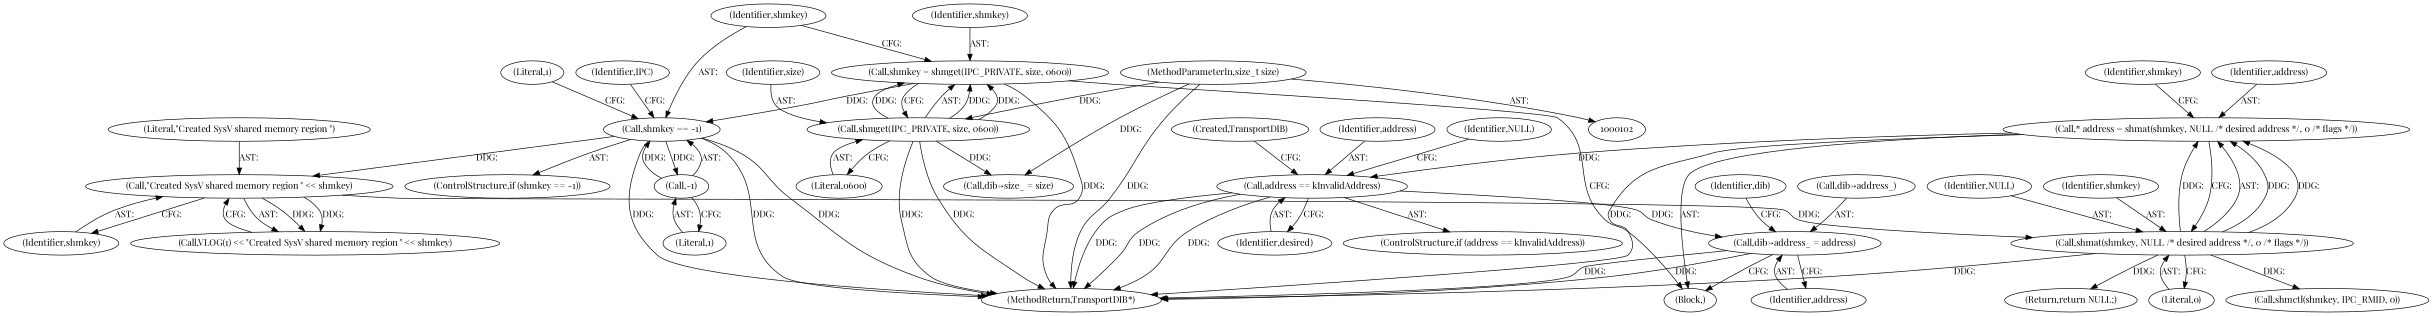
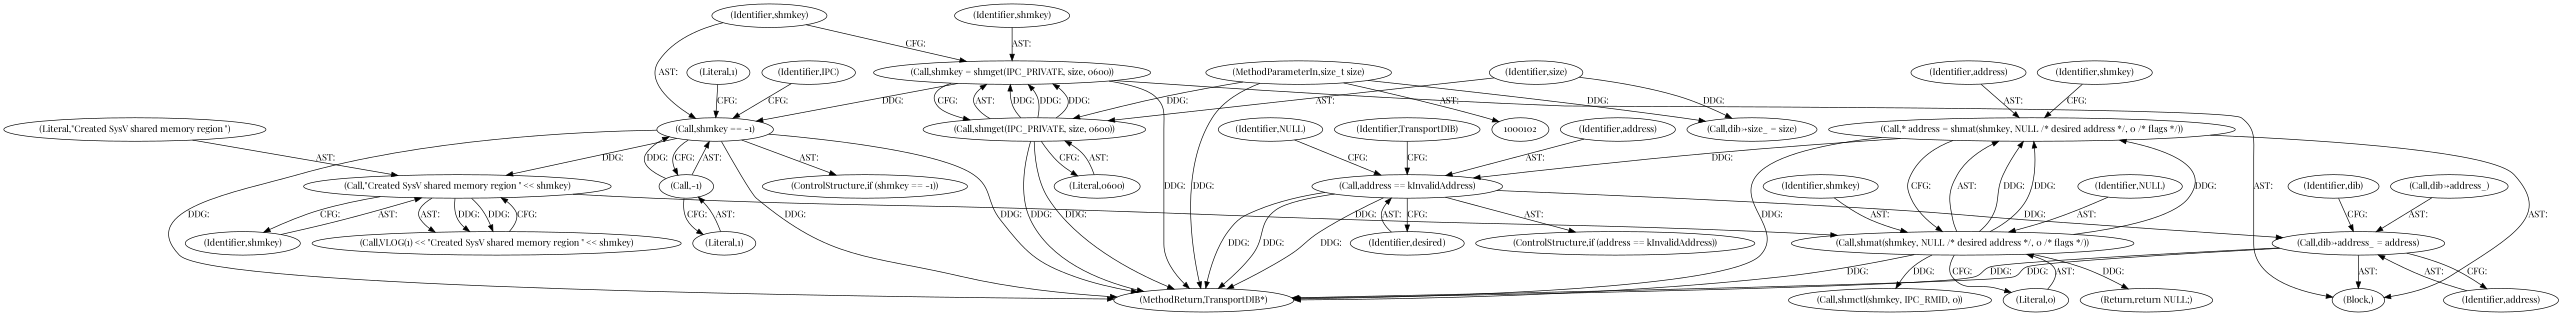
(1240, 130) -> (1407, 130)
(961, 156) -> (1654, 90)
(685, 158) -> (686, 158)
(1601, 186) -> (2265, 186)
(1760, 272) -> (2370, 272)
